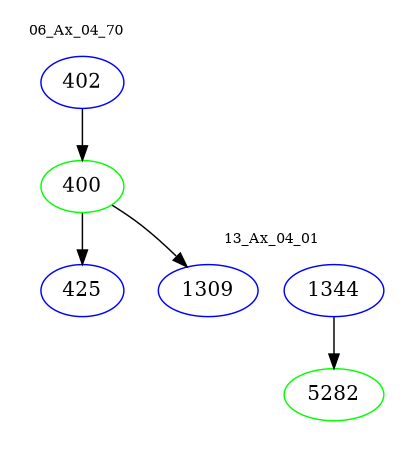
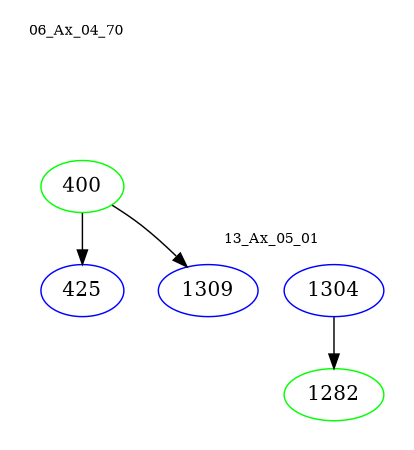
(82, 82) -> none
(272, 239) -> (272, 239)
(334, 291) -> (334, 291)
(334, 395) -> (334, 395)
